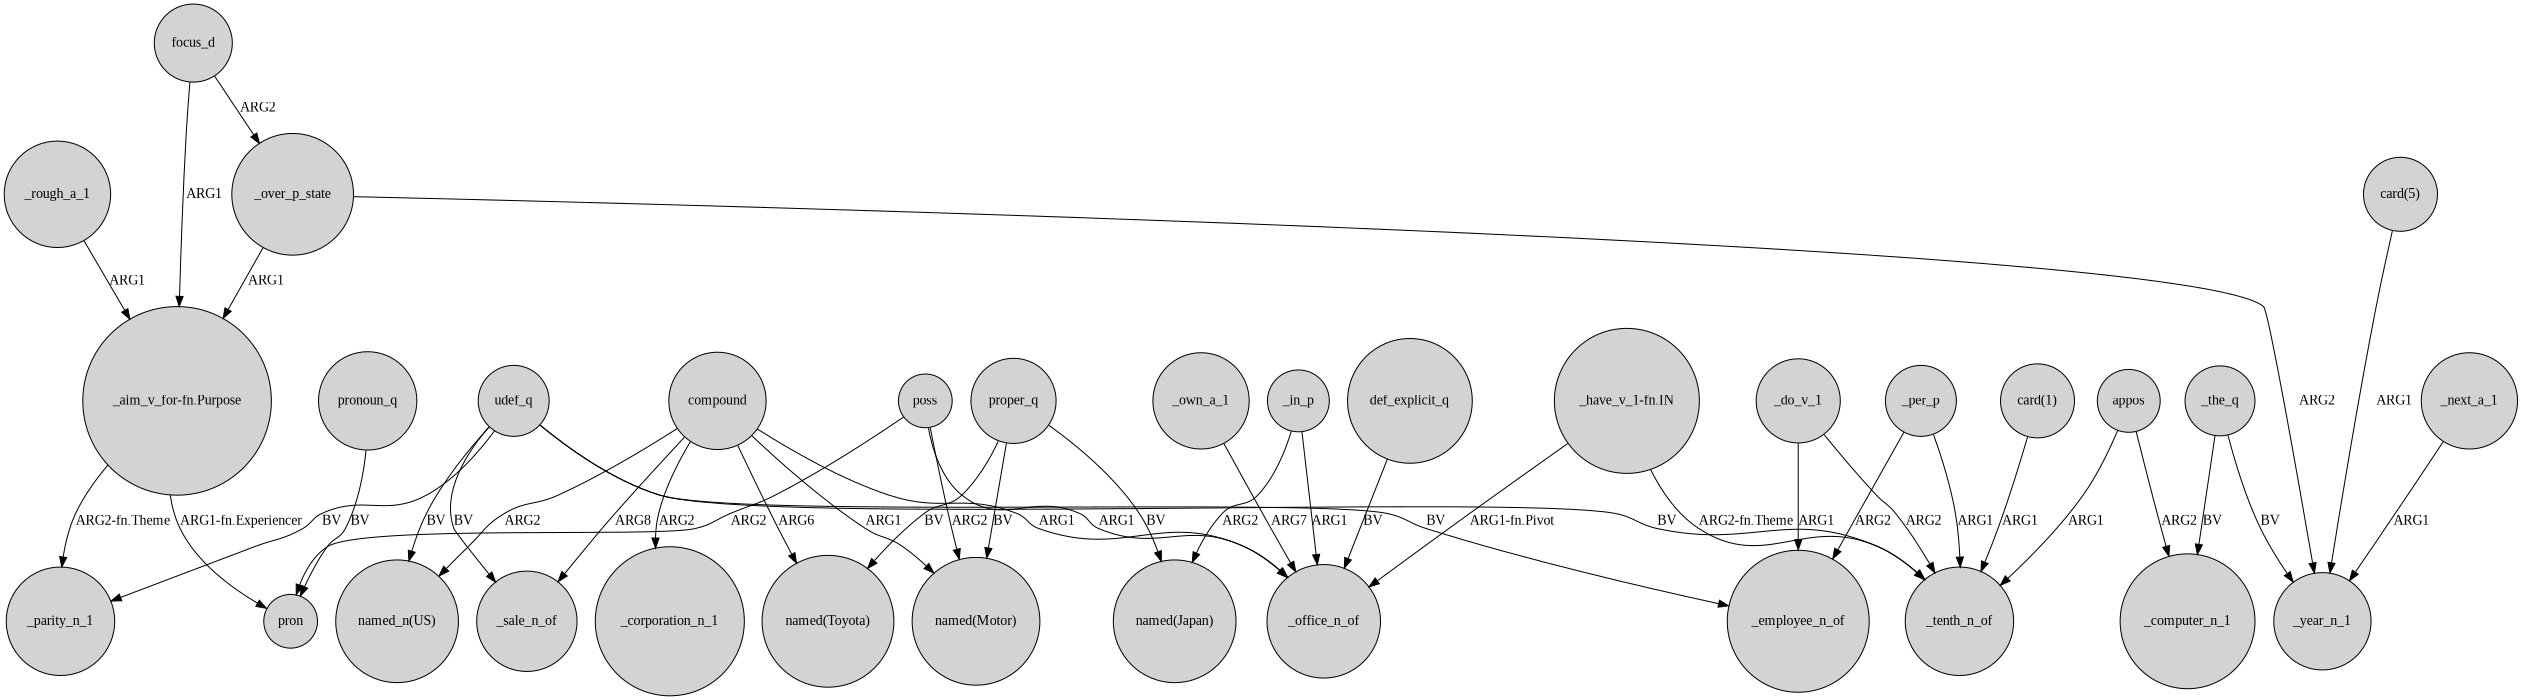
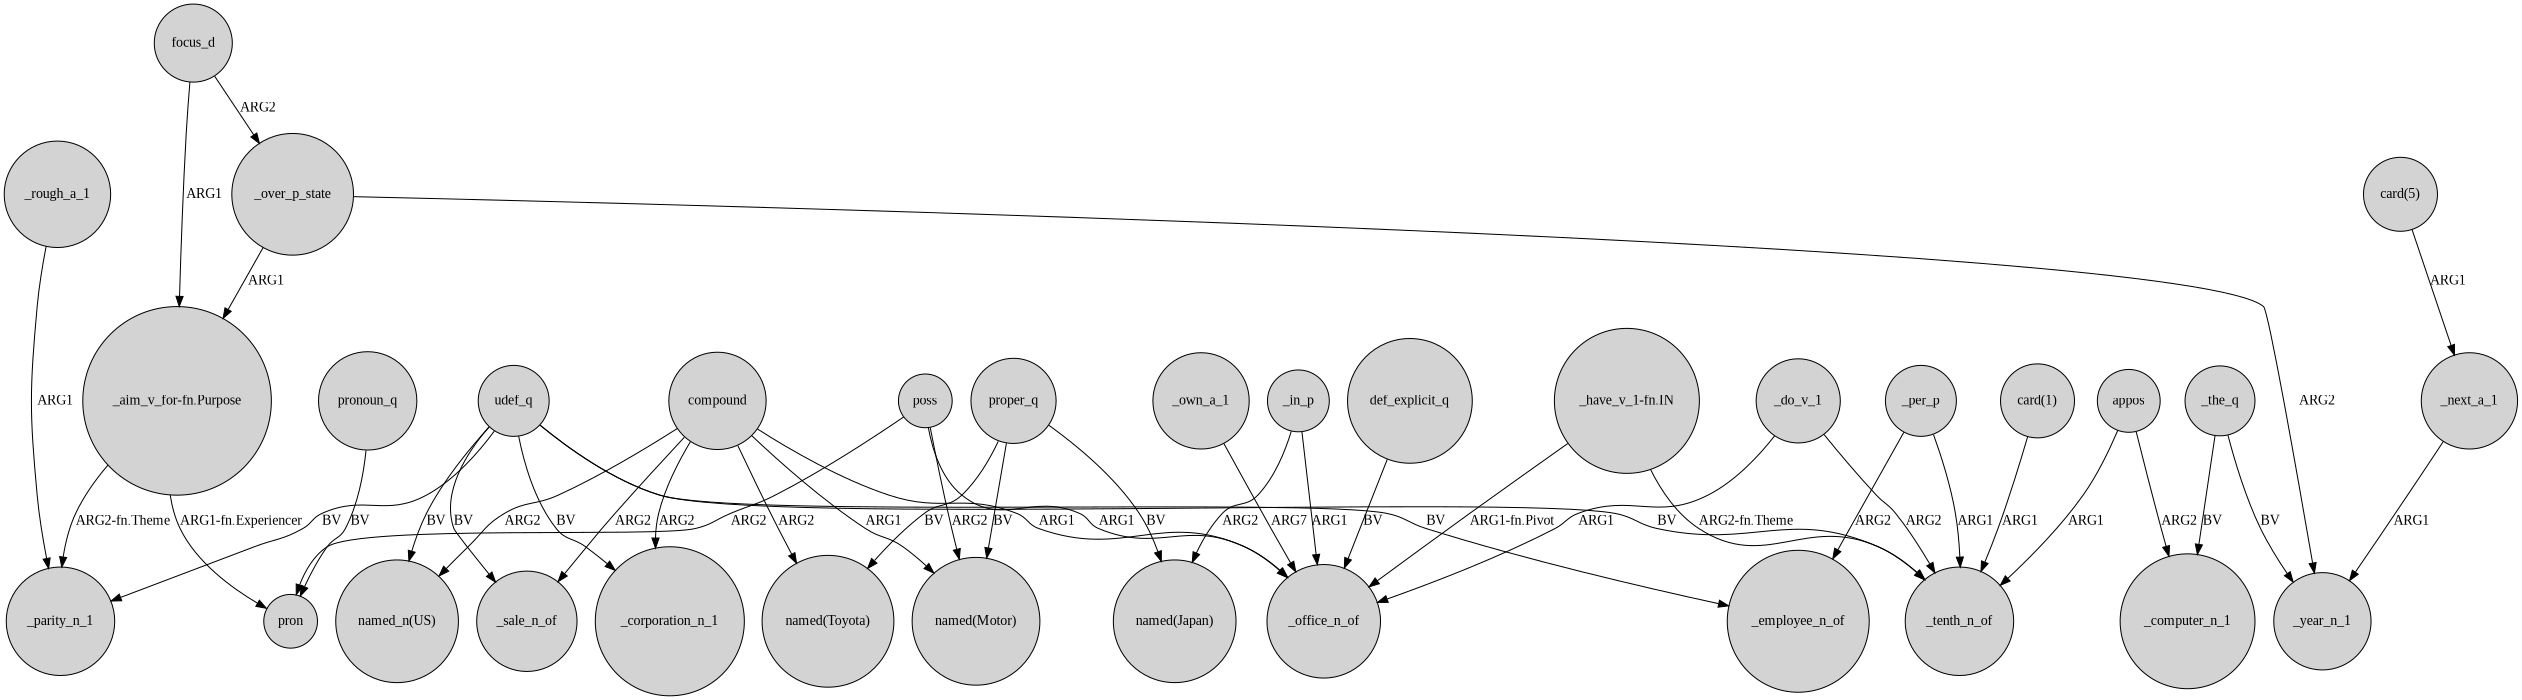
(104, 276) -> (31, 403)
(2360, 396) -> (2432, 287)
(1798, 491) -> (1565, 521)
none -> (546, 513)
(633, 521) -> (633, 521)
(797, 521) -> (797, 521)
